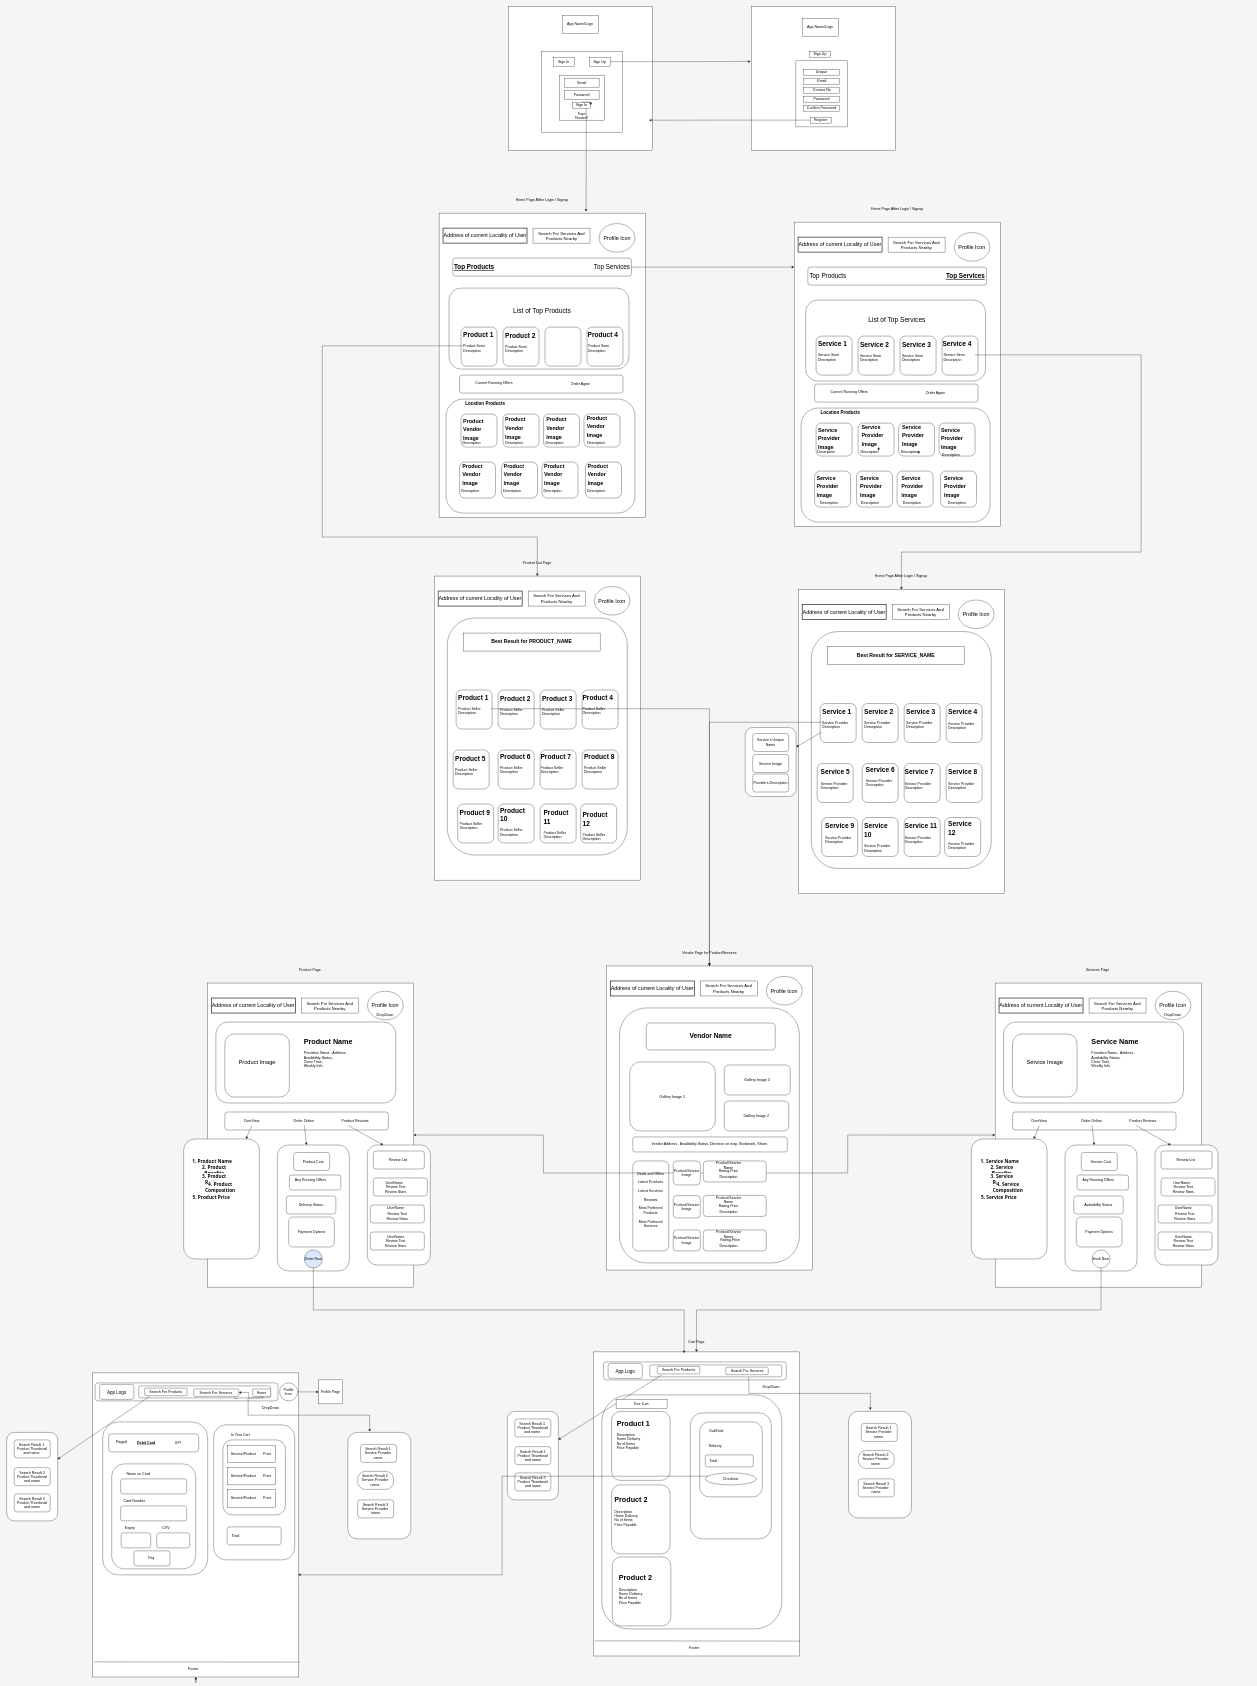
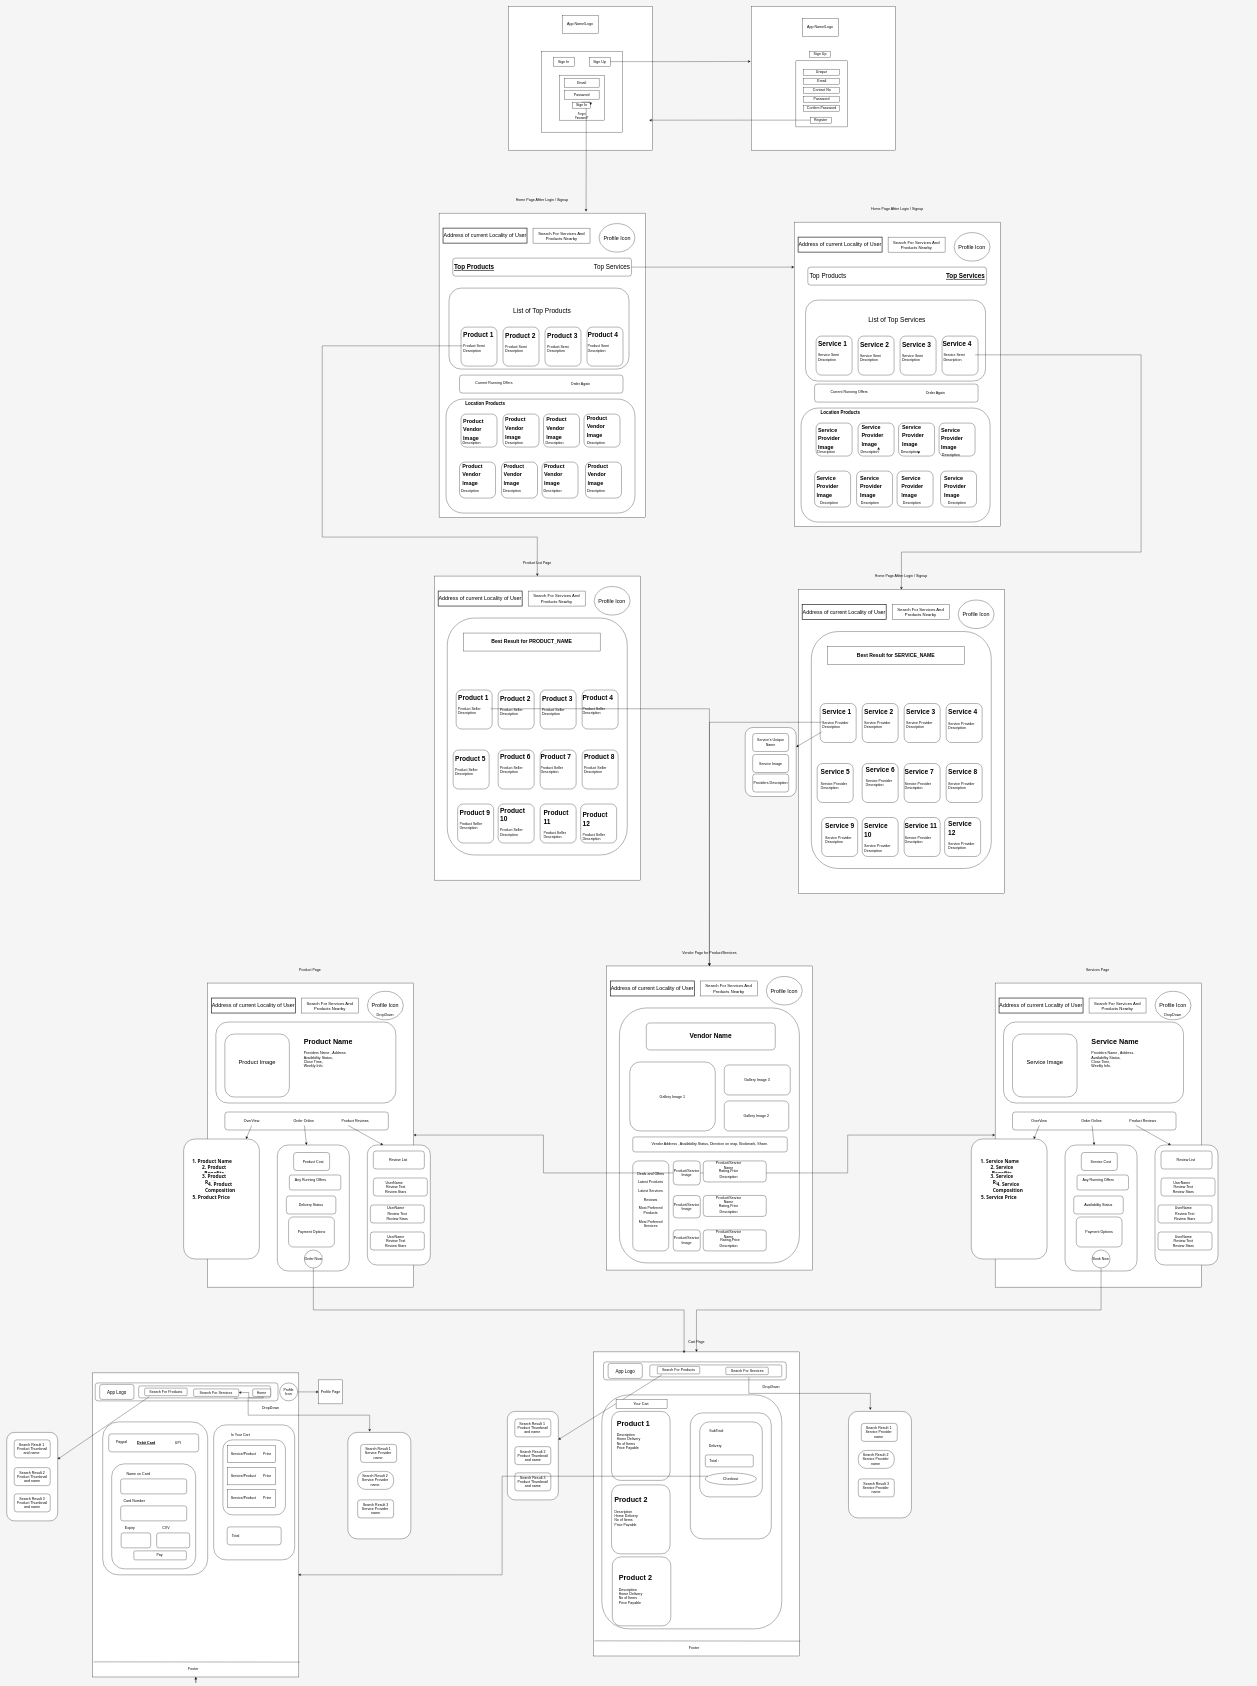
none -> (563, 347)
(313, 1259) -> (313, 1259)
(152, 1559) -> (160, 1556)
